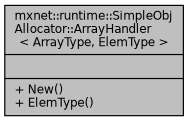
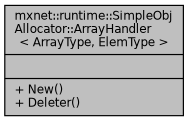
(55, 103) -> (47, 103)
